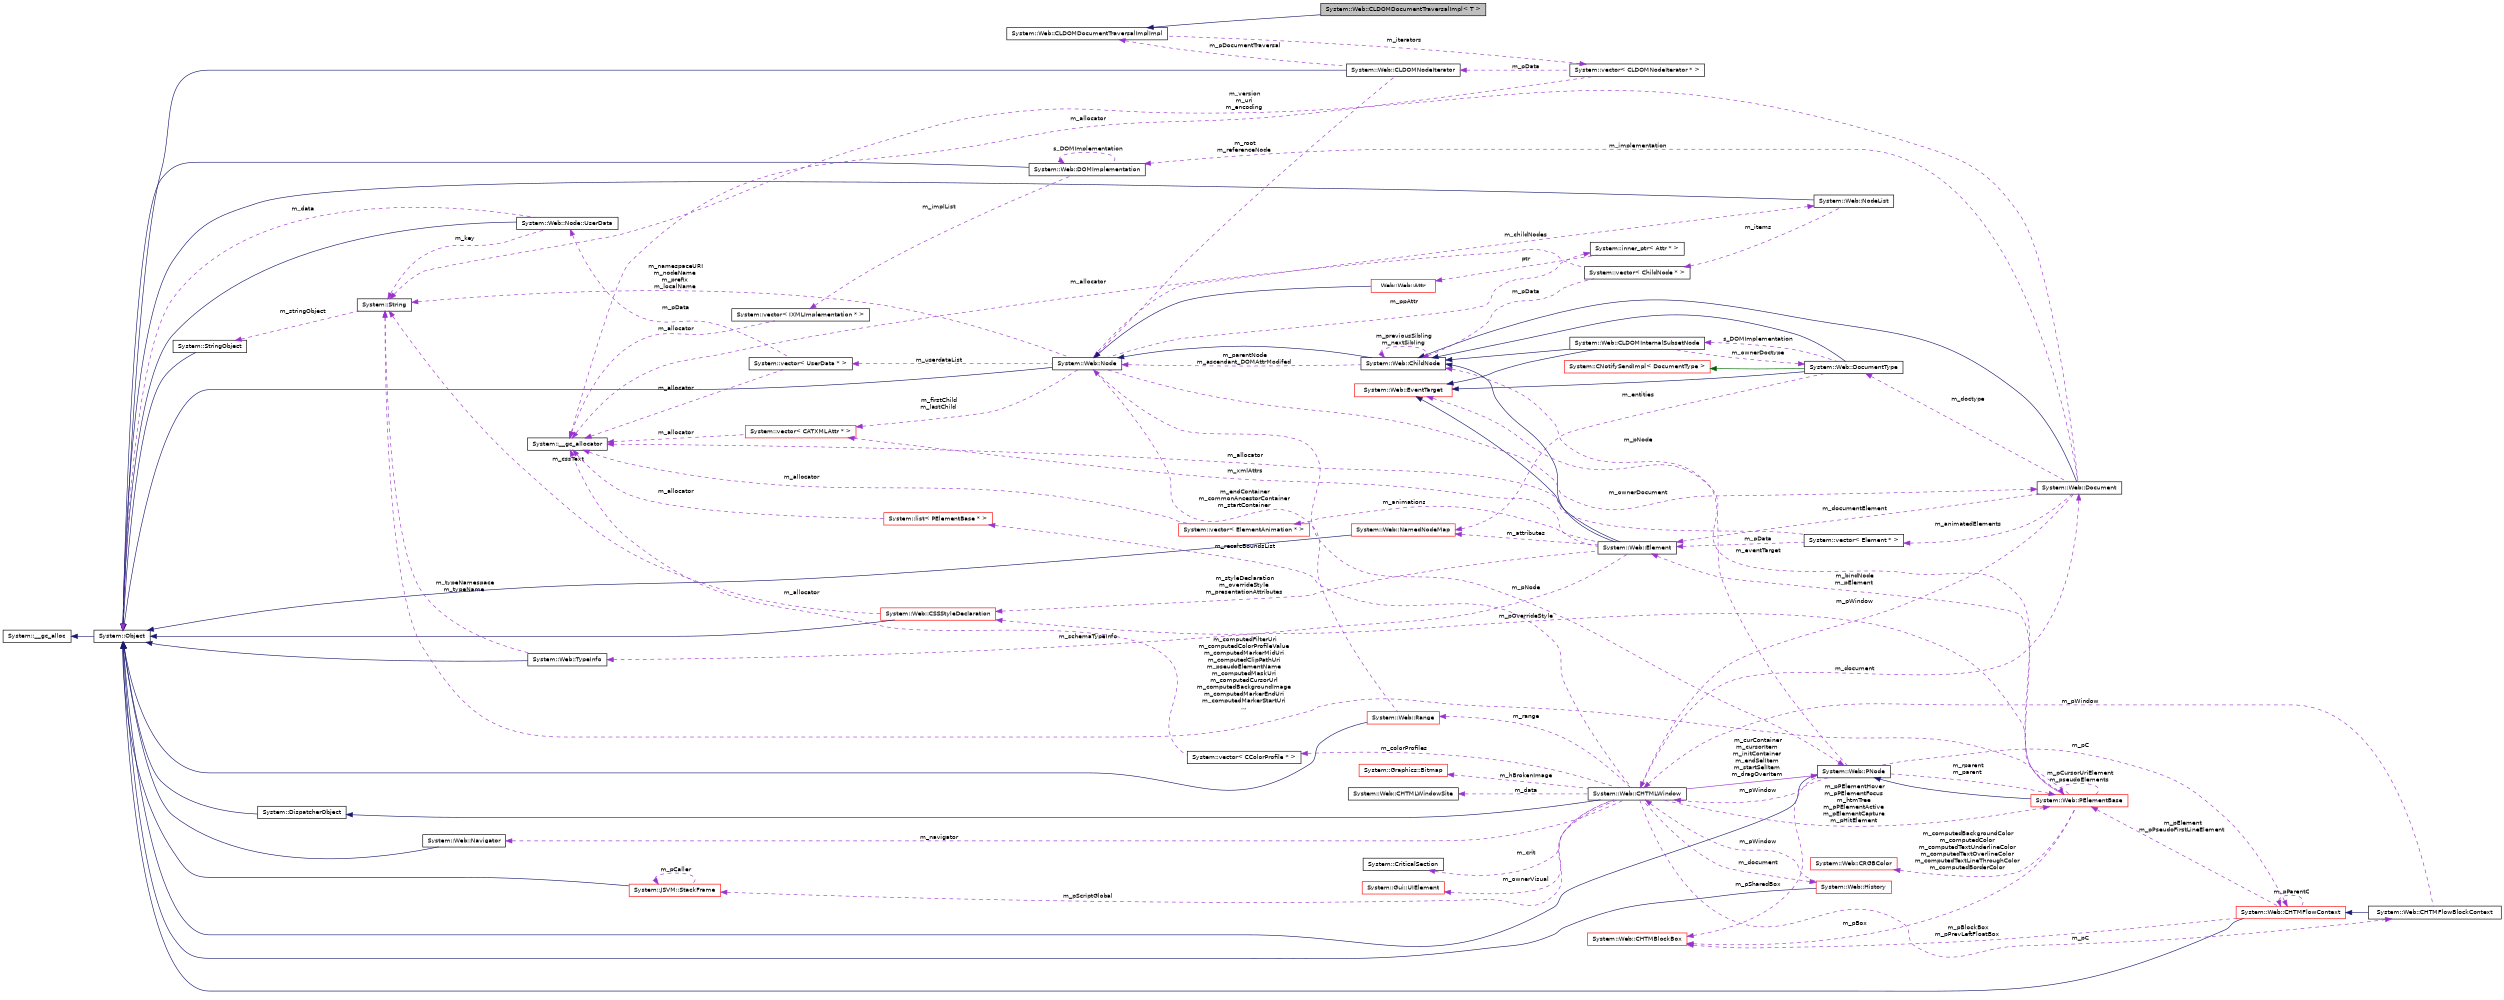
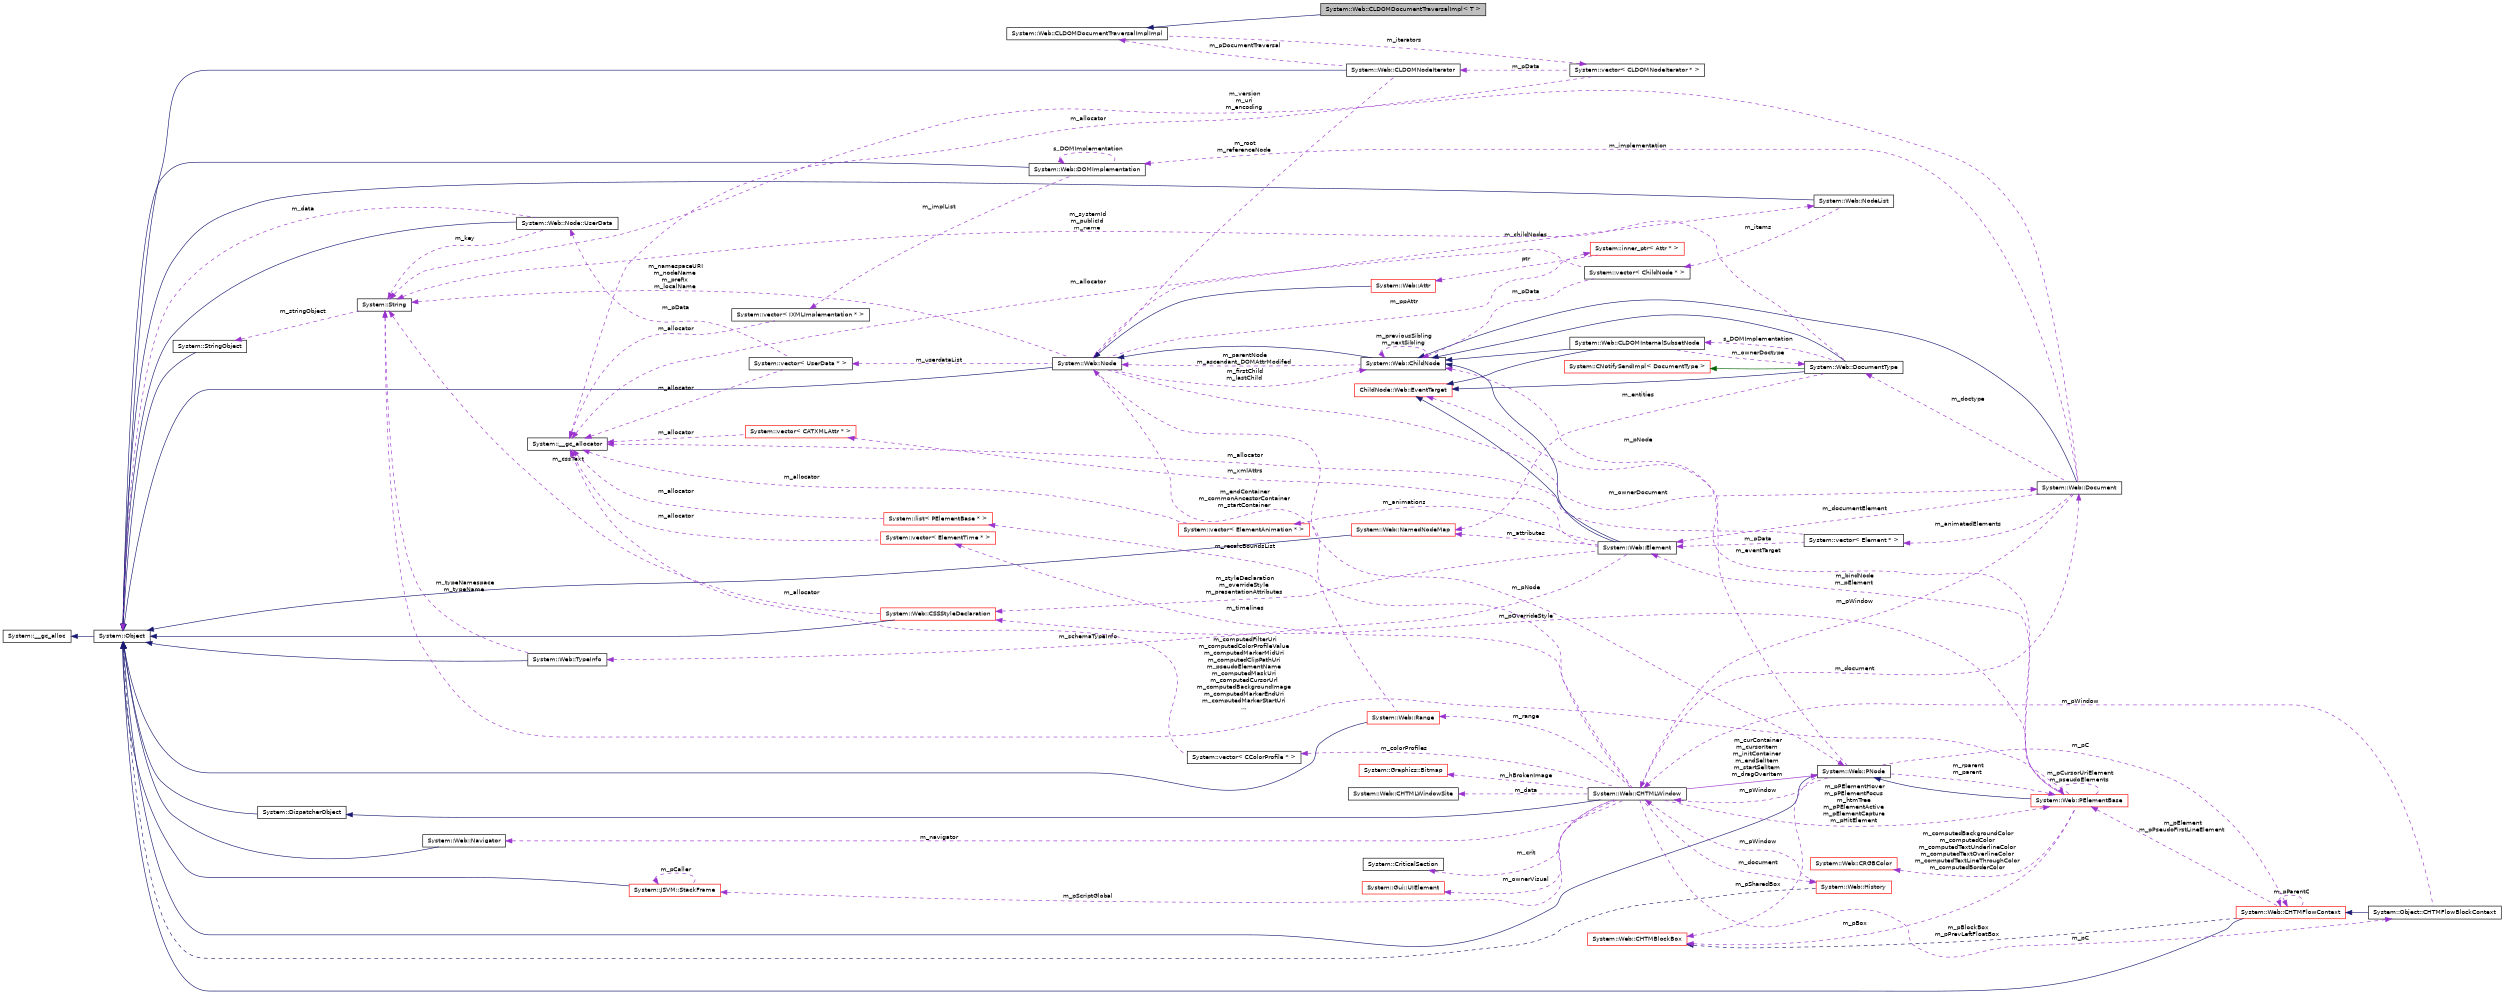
none -> (1151, 232)
(1637, 249) -> (1637, 249)
(1403, 286) -> (1403, 286)
(1403, 390) -> (1403, 390)
(975, 414) -> (1236, 386)
none -> (938, 538)
(2435, 913) -> (2435, 913)
(1965, 941) -> (1965, 941)
(848, 958) -> (848, 958)
